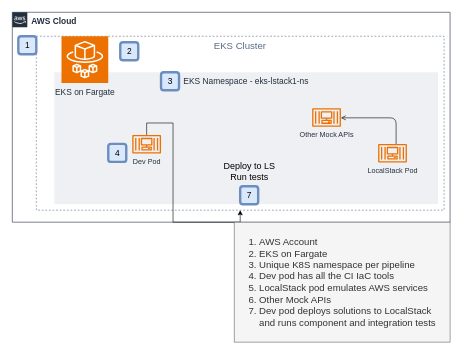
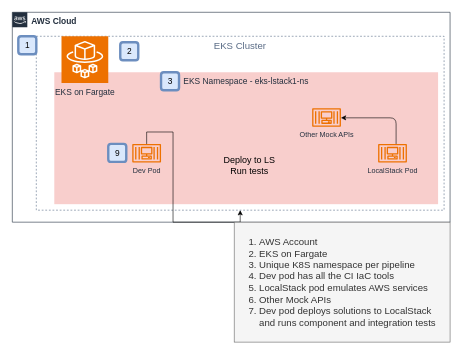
(344, 118) -> (346, 118)
(246, 138) -> (246, 138)
(147, 144) -> (147, 153)
(118, 153) -> (118, 153)
(249, 171) -> (249, 165)
(249, 195) -> none
